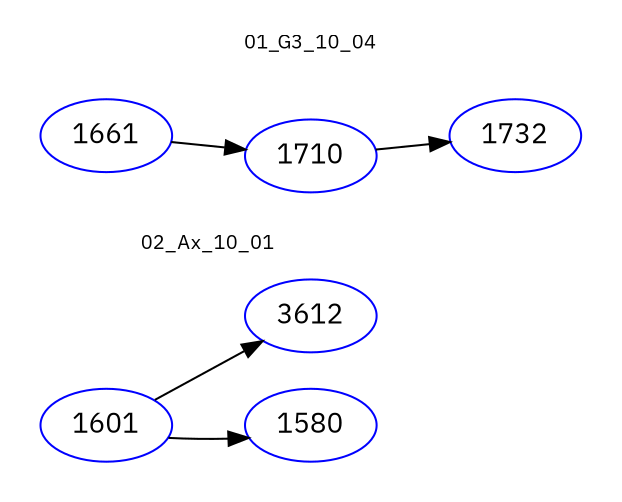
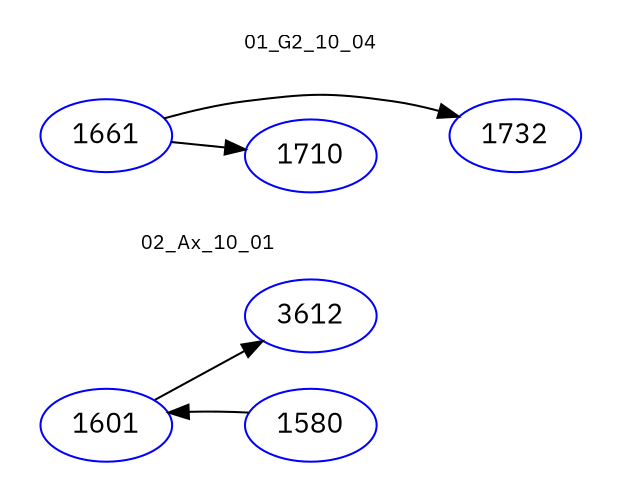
(311, 44) -> (311, 44)
(403, 147) -> (301, 95)
(198, 439) -> (219, 412)
